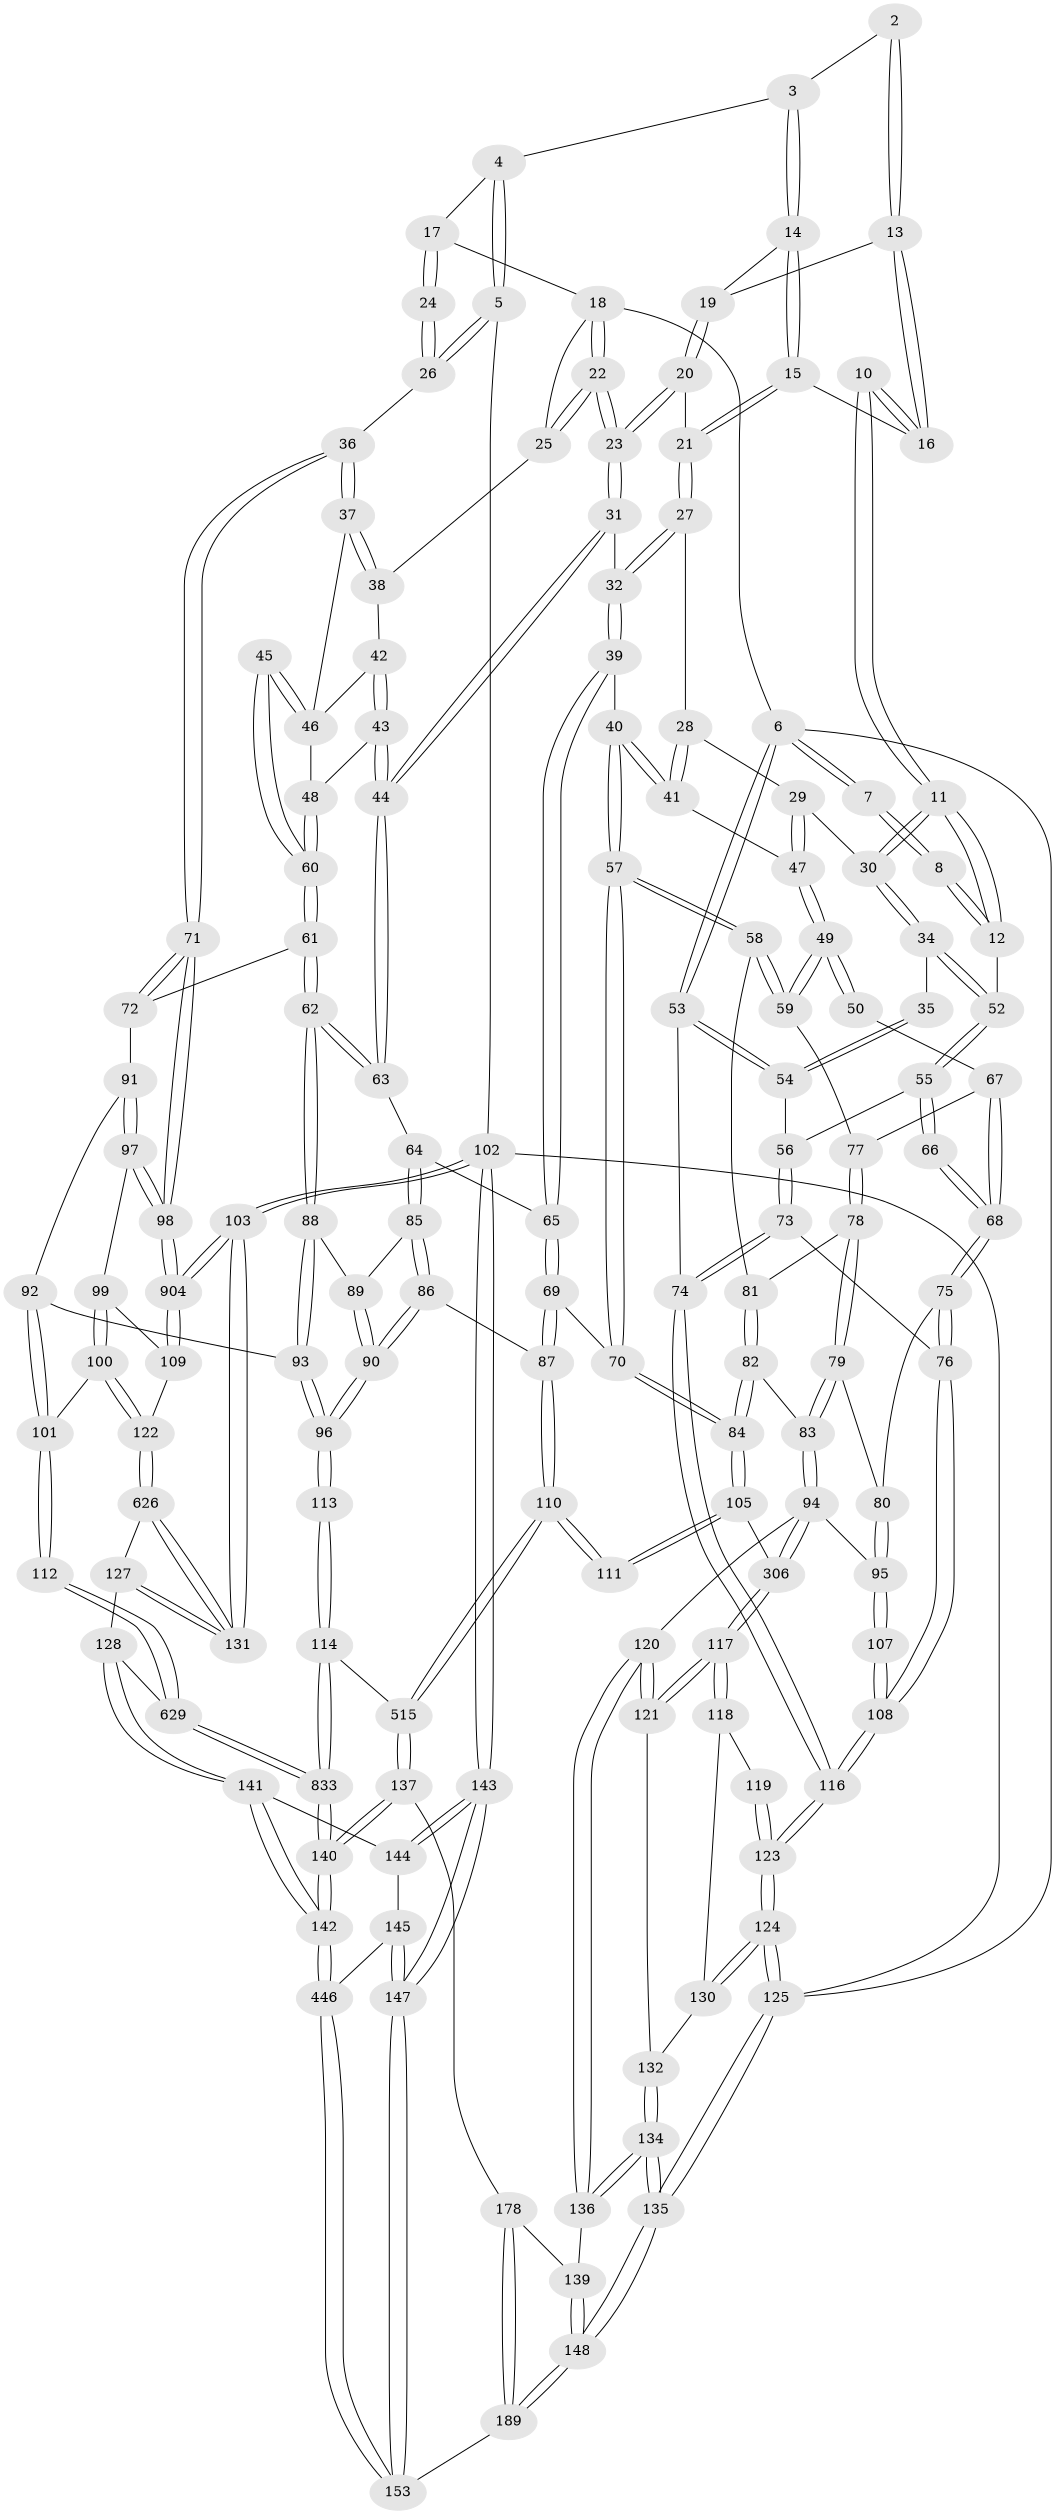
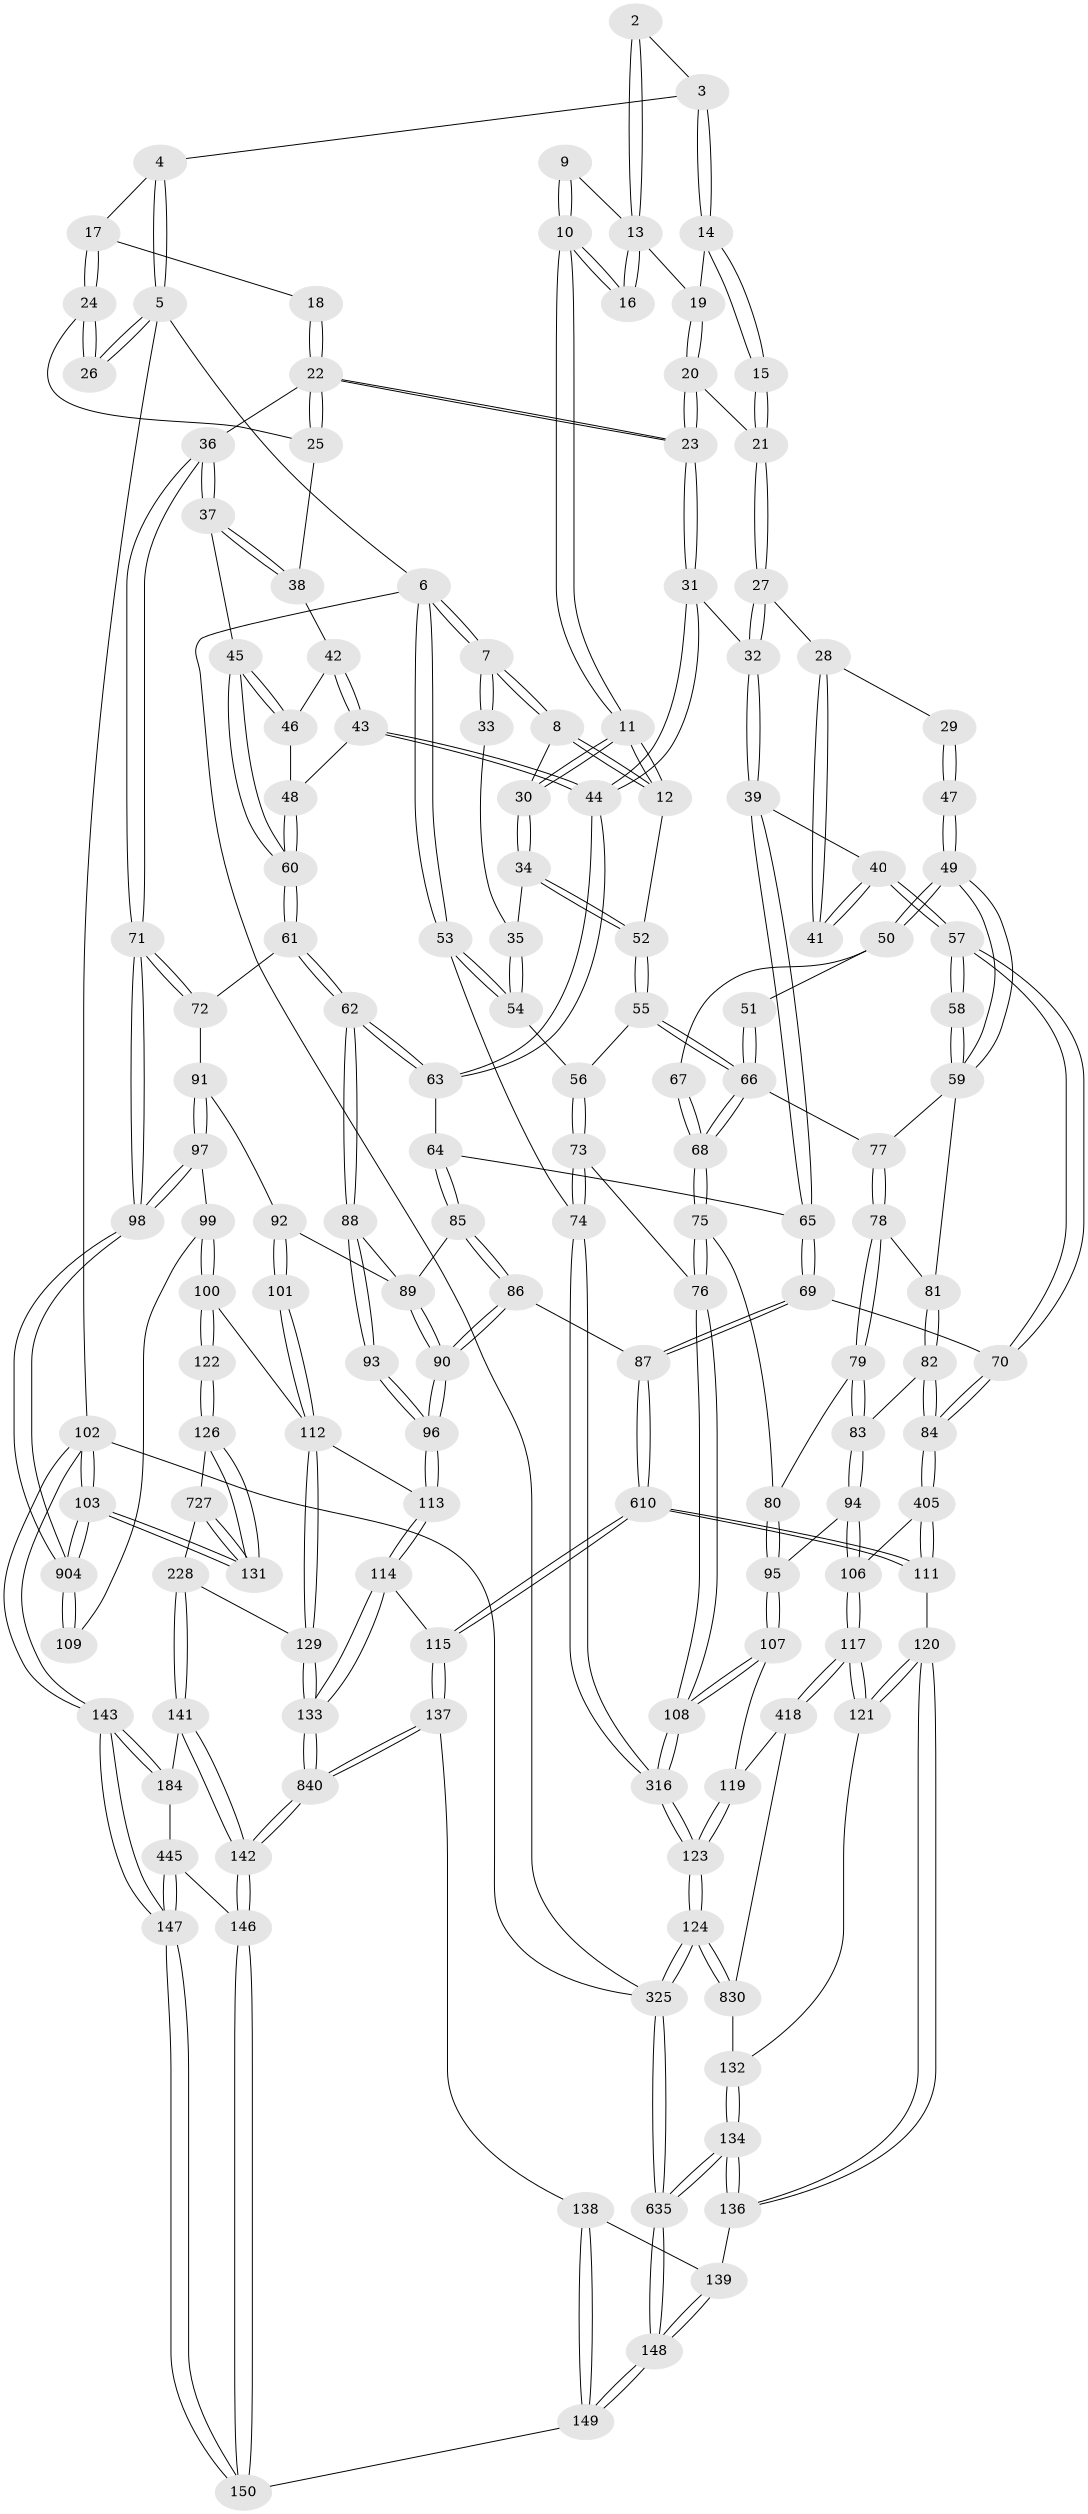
none -> (565, 163)
(558, 371) -> (130, 417)
(388, 410) -> (262, 410)
(864, 412) -> none
(739, 479) -> (276, 458)
(329, 622) -> (222, 586)
none -> (487, 728)
(833, 833) -> (541, 763)
(740, 836) -> none
none -> (749, 1010)
(928, 1115) -> (814, 1116)
(731, 1116) -> (946, 1186)
(157, 1333) -> (342, 1256)
(73, 1398) -> (260, 1363)
(160, 1398) -> none
none -> (372, 1469)
(146, 1504) -> (207, 1434)
(549, 1504) -> (644, 1504)
(739, 1504) -> (927, 1504)
(724, 1570) -> (927, 1610)
(119, 1575) -> (199, 1504)
(777, 1575) -> (853, 1575)
(109, 1645) -> (181, 1575)
none -> (747, 1715)
(174, 1716) -> (309, 1645)
(404, 1716) -> (439, 1645)
(721, 1716) -> (789, 1716)
(325, 1787) -> (310, 1716)
(832, 1787) -> (659, 1787)
(325, 1857) -> (310, 1787)
(398, 1857) -> (170, 1787)
(398, 1928) -> (170, 1857)
(325, 1998) -> (244, 1928)
(703, 1998) -> (733, 1998)
(777, 1998) -> (659, 1998)
(509, 2210) -> (586, 2210)
(656, 2210) -> (659, 2210)
(509, 2422) -> (586, 2422)
(398, 2493) -> (244, 2493)
